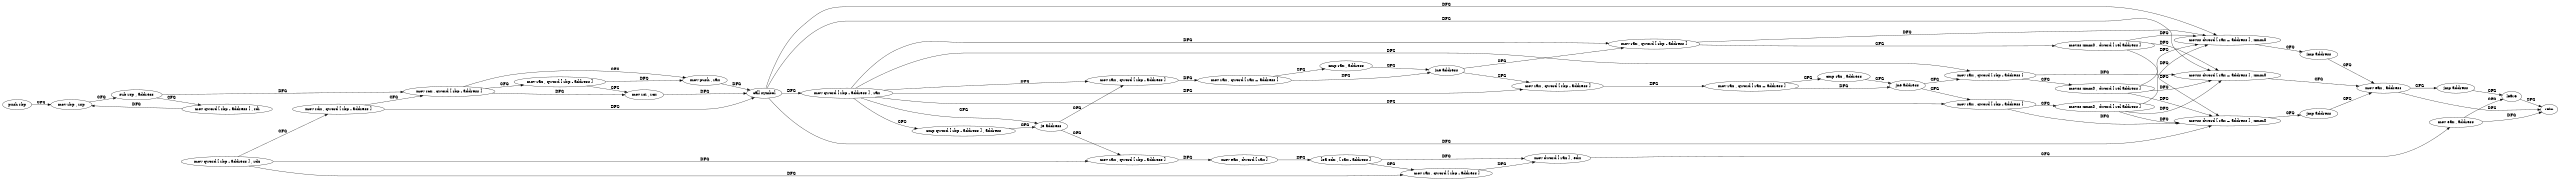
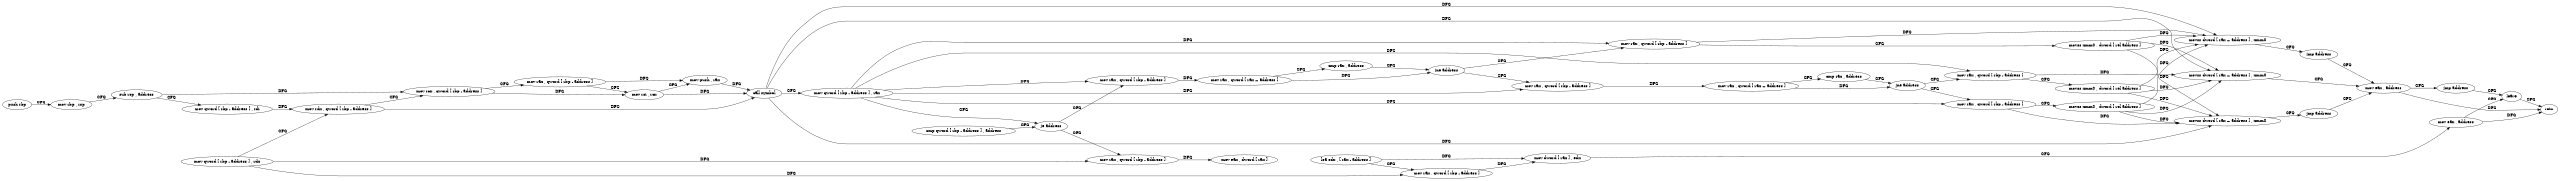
(572, 71) -> (673, 88)
(792, 91) -> (792, 91)
(138, 107) -> (281, 109)
(882, 117) -> none
(1293, 160) -> none
